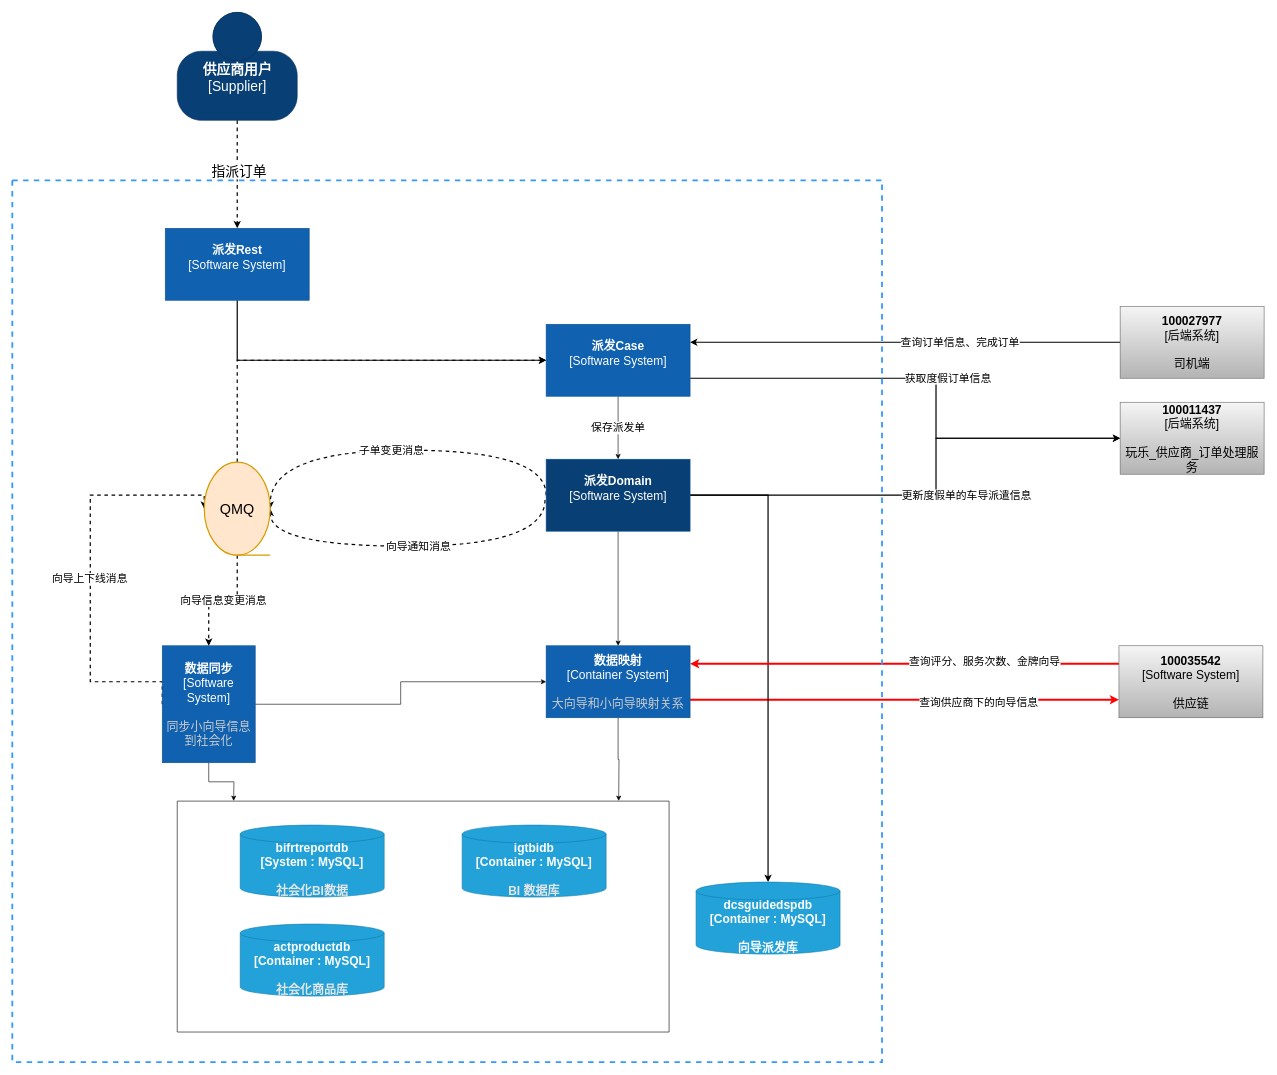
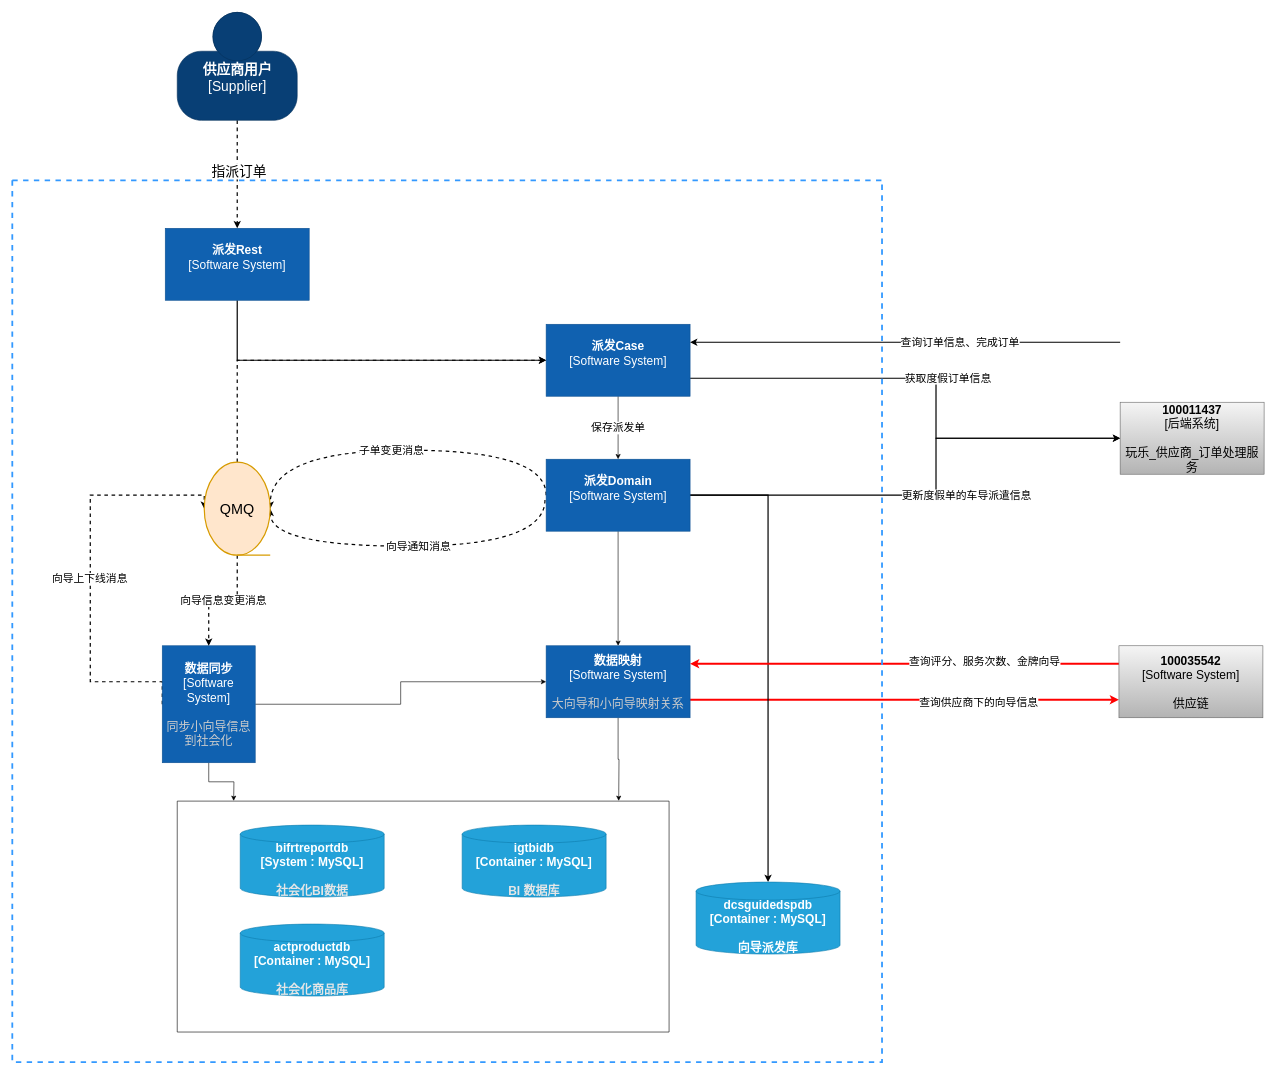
(1193, 342) -> none
(618, 495) -> (618, 495)
(618, 682) -> (618, 682)
